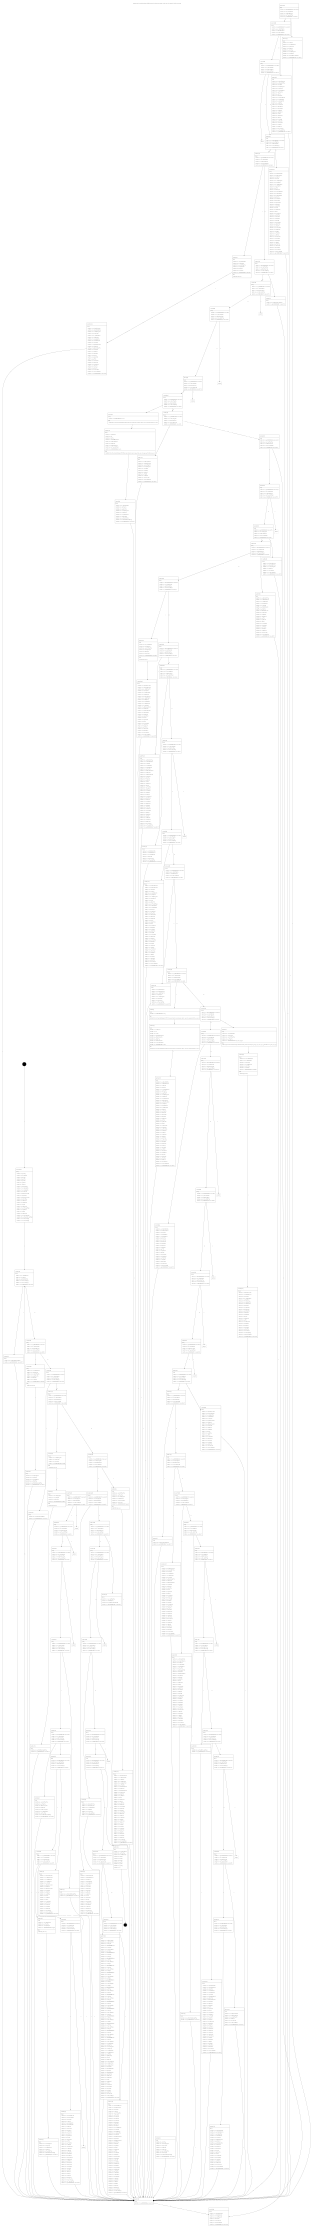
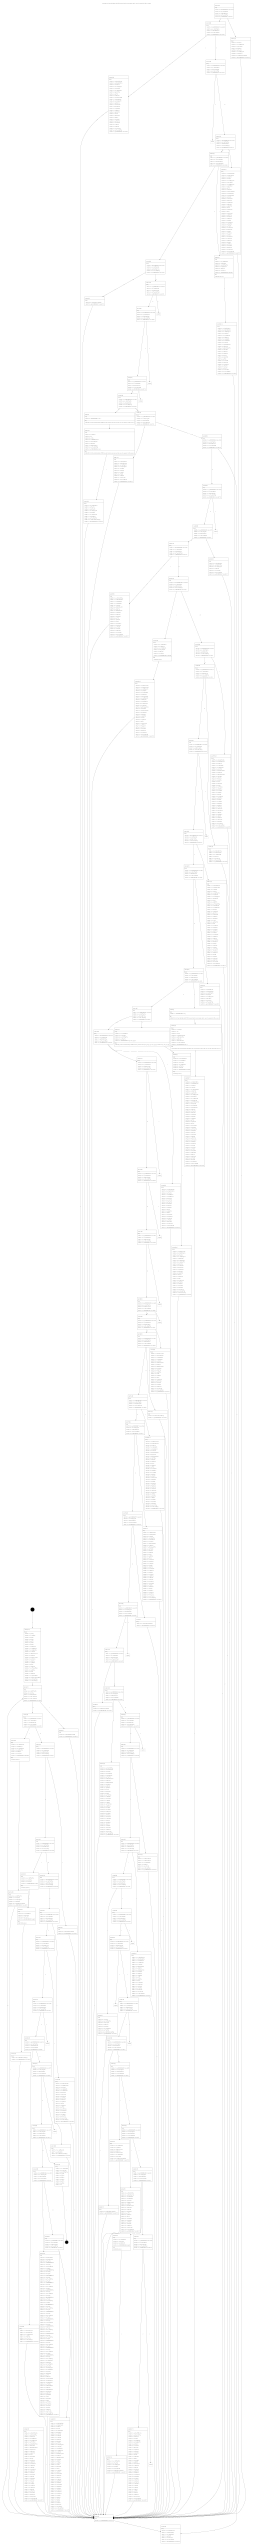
(120, 1499) -> none
none -> (122, 1881)
